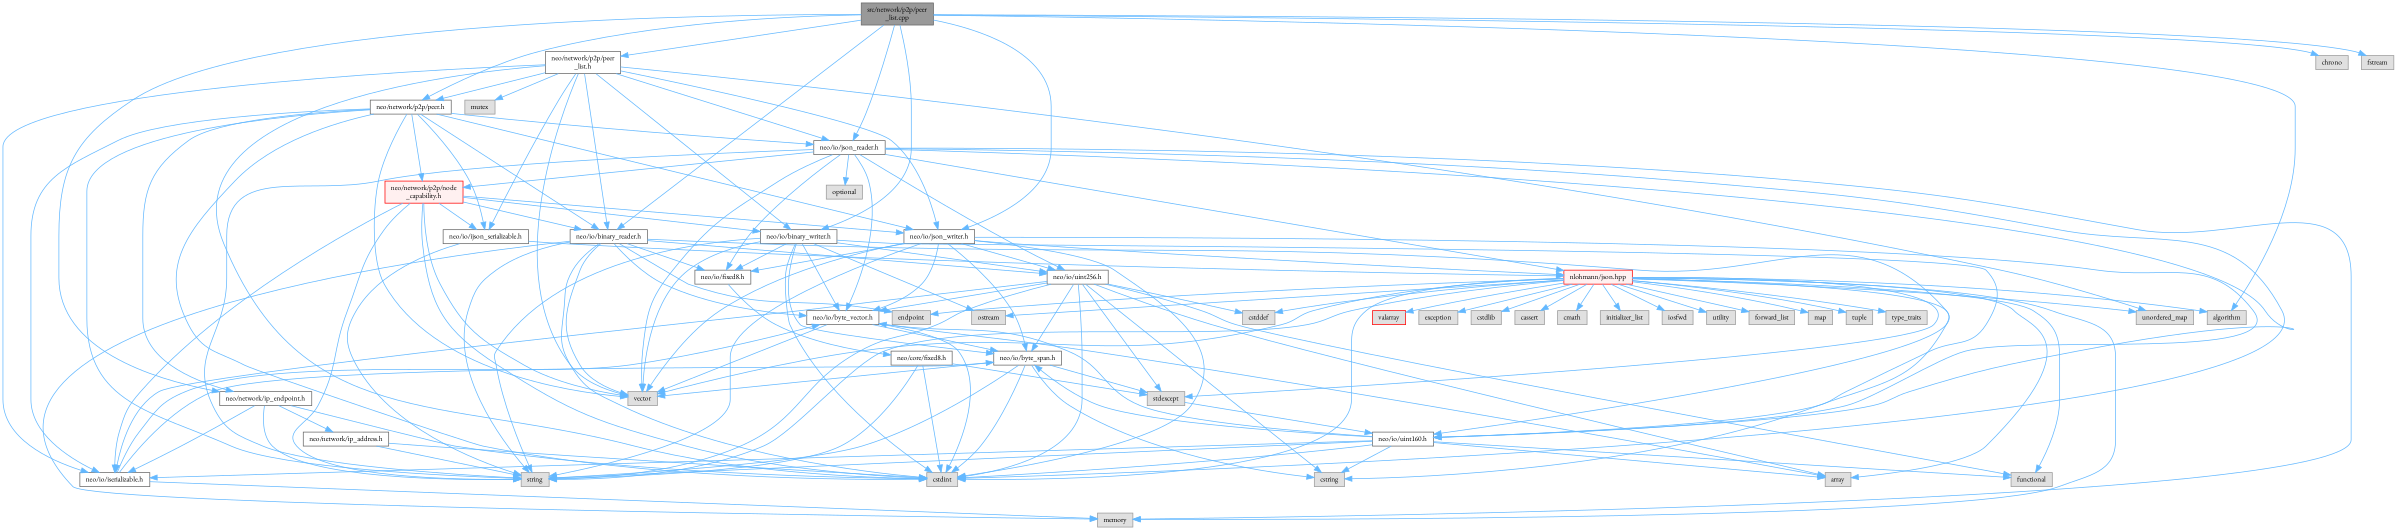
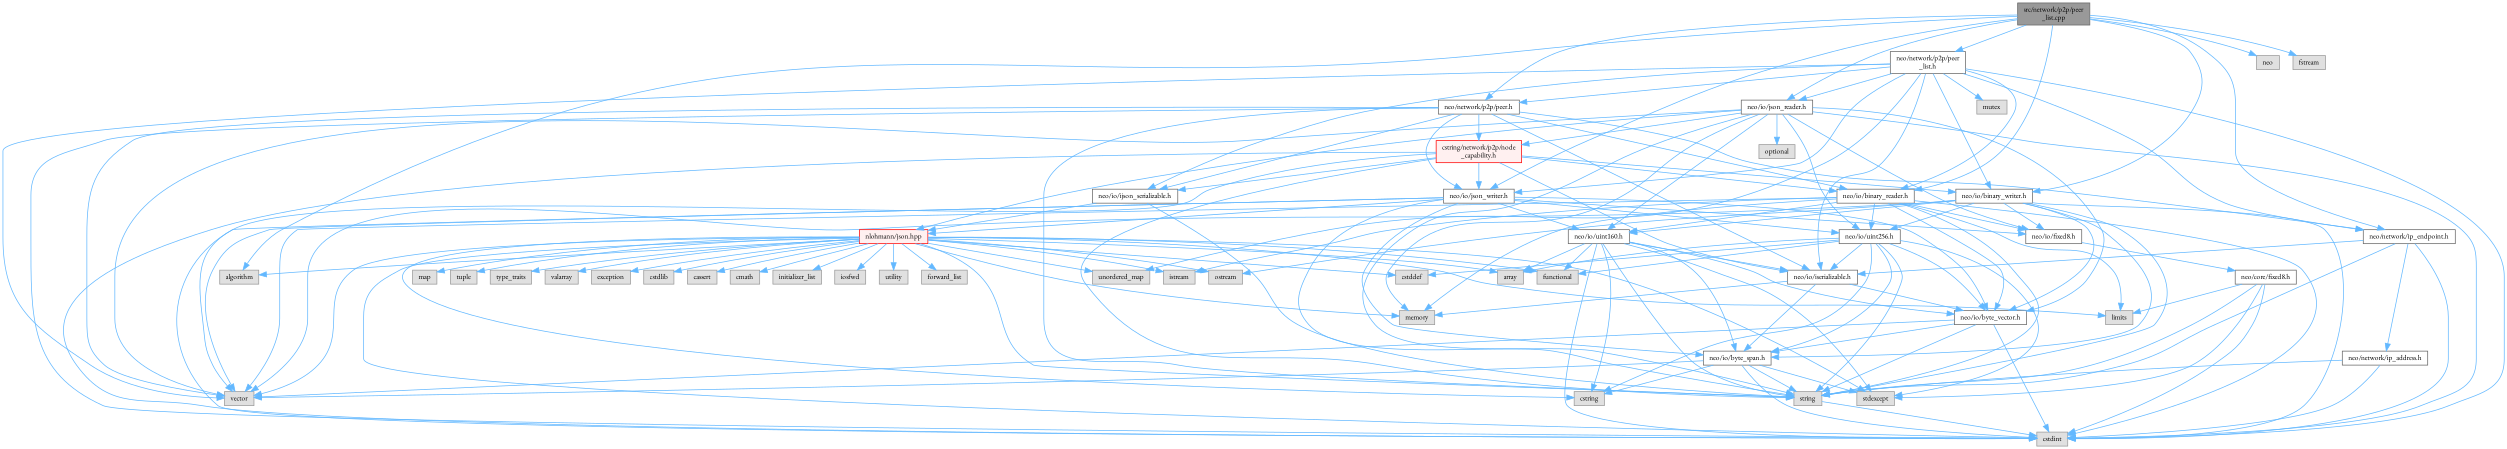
(2332, 63) -> (2268, 63)
(629, 130) -> none
none -> (2168, 164)
(424, 192) -> (1479, 152)
(911, 318) -> (1179, 277)
(1389, 318) -> (562, 277)
none -> (2119, 318)
(1373, 396) -> (1895, 360)
(1079, 417) -> (1926, 418)
(1275, 417) -> (1761, 289)
